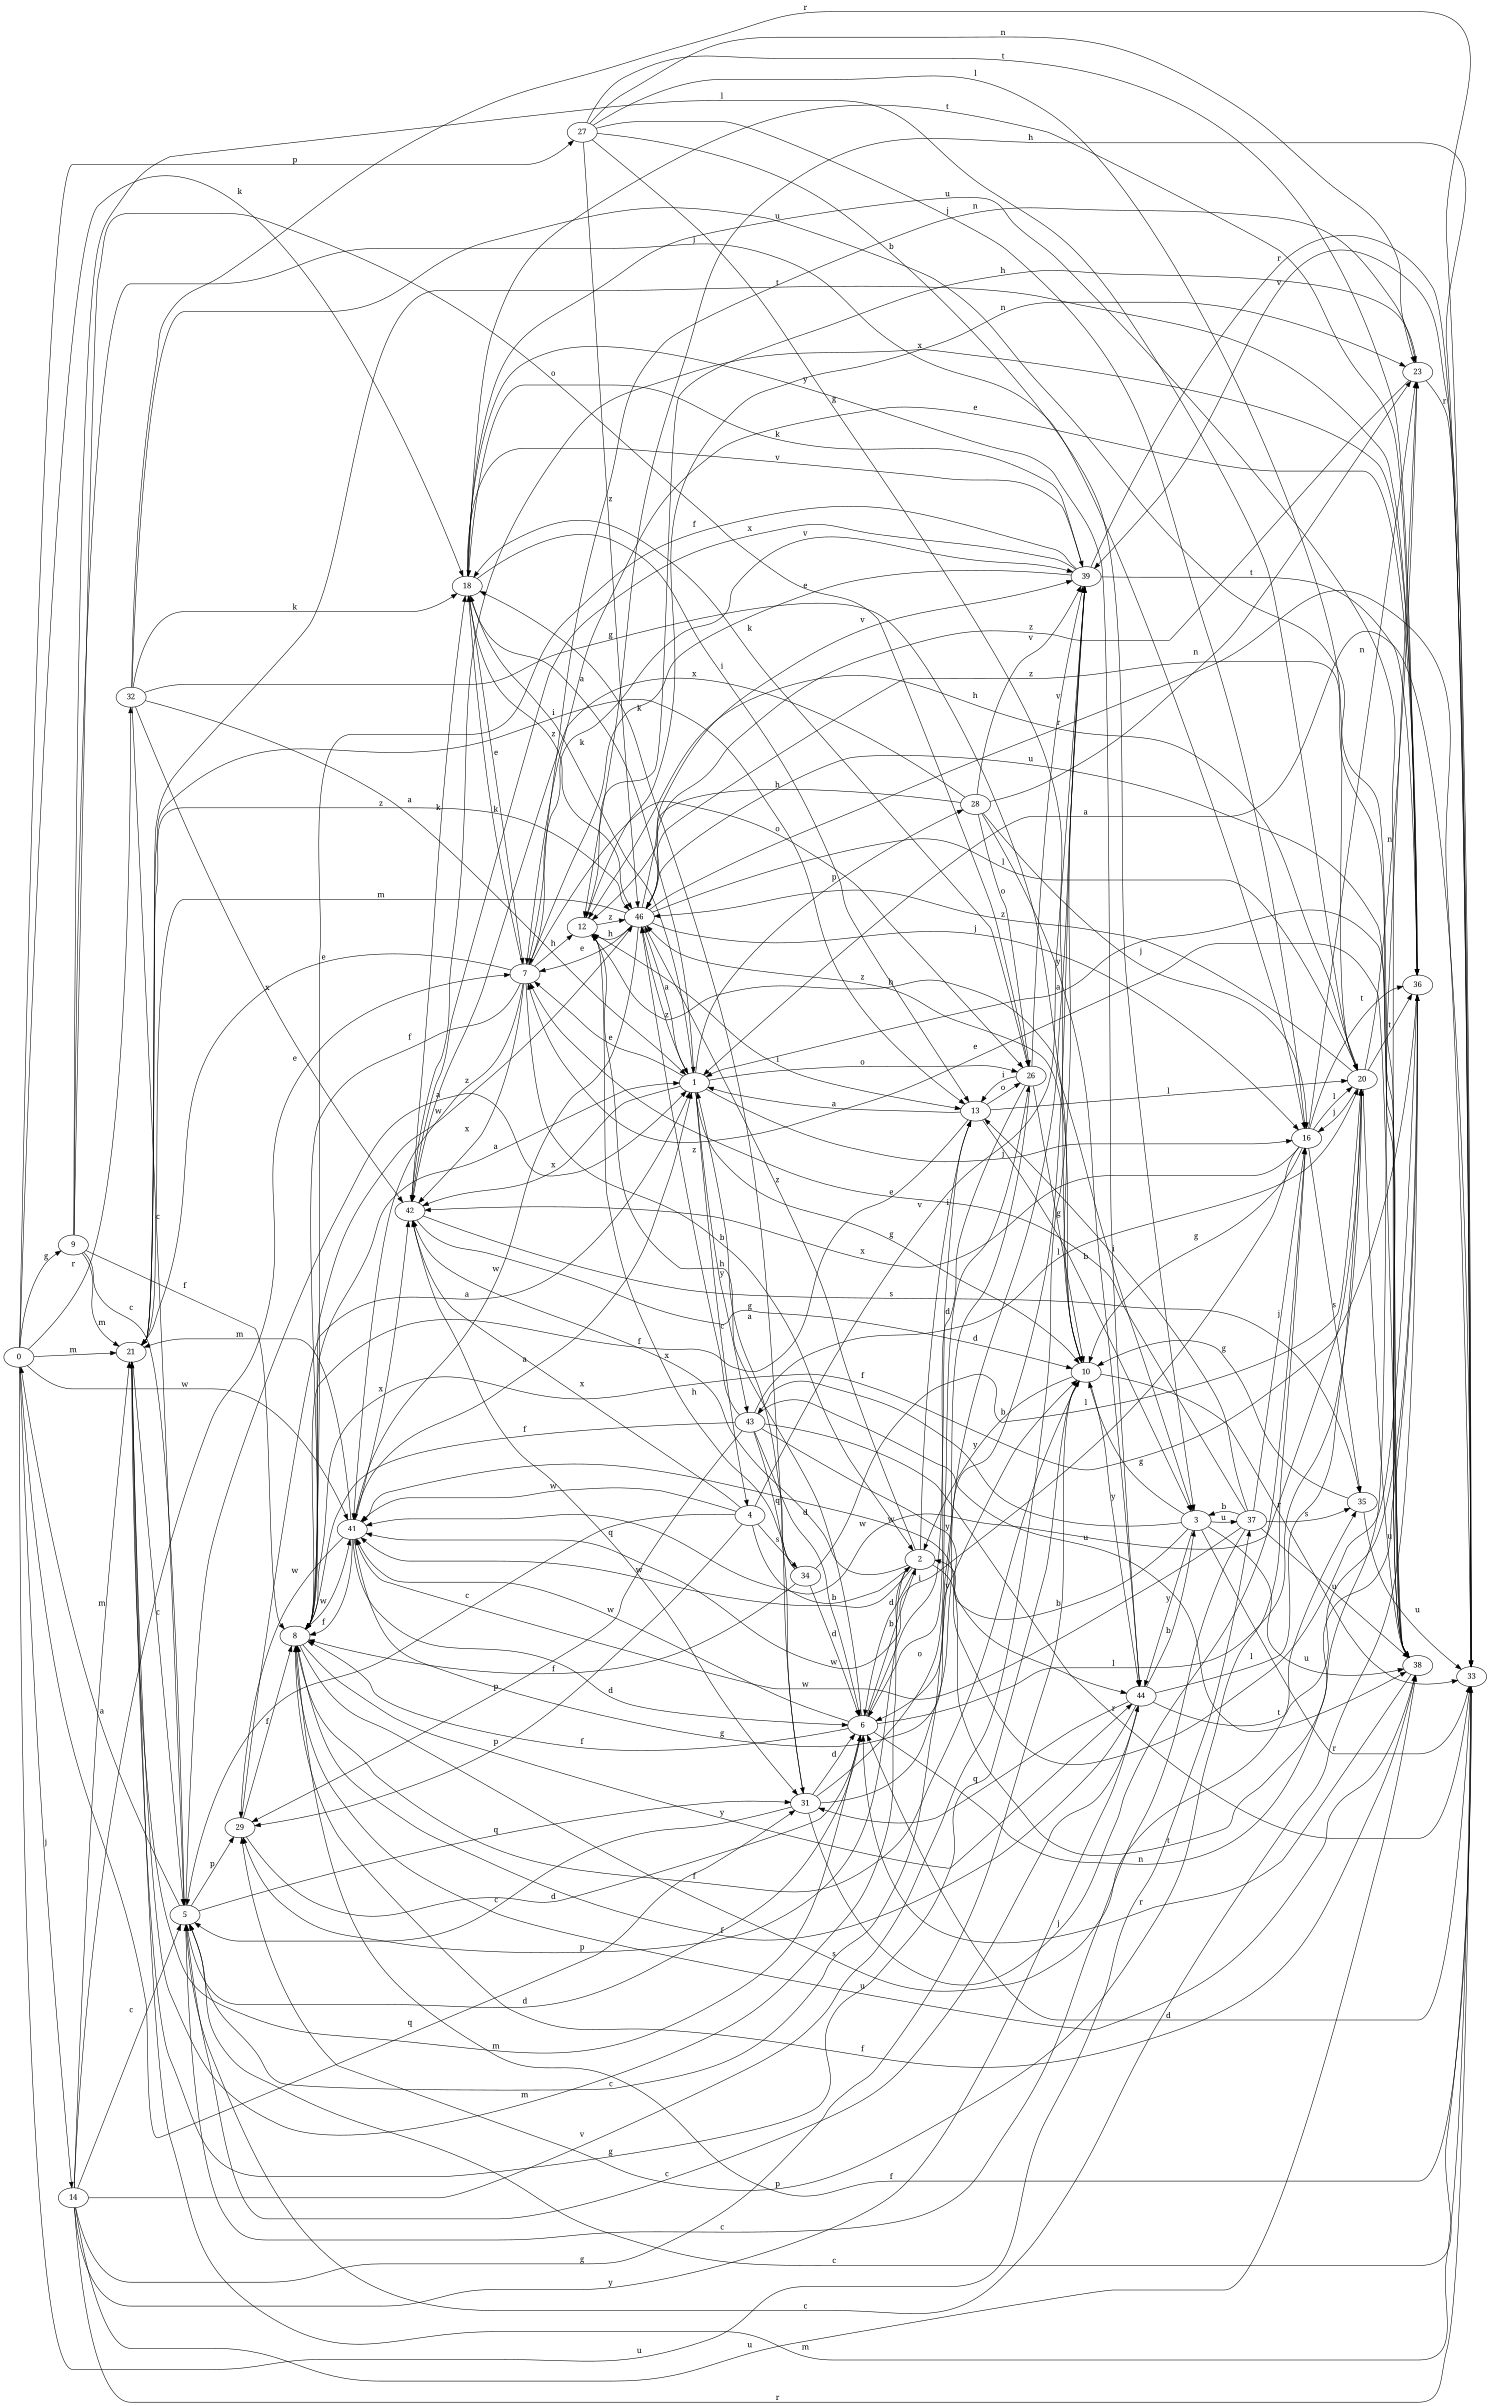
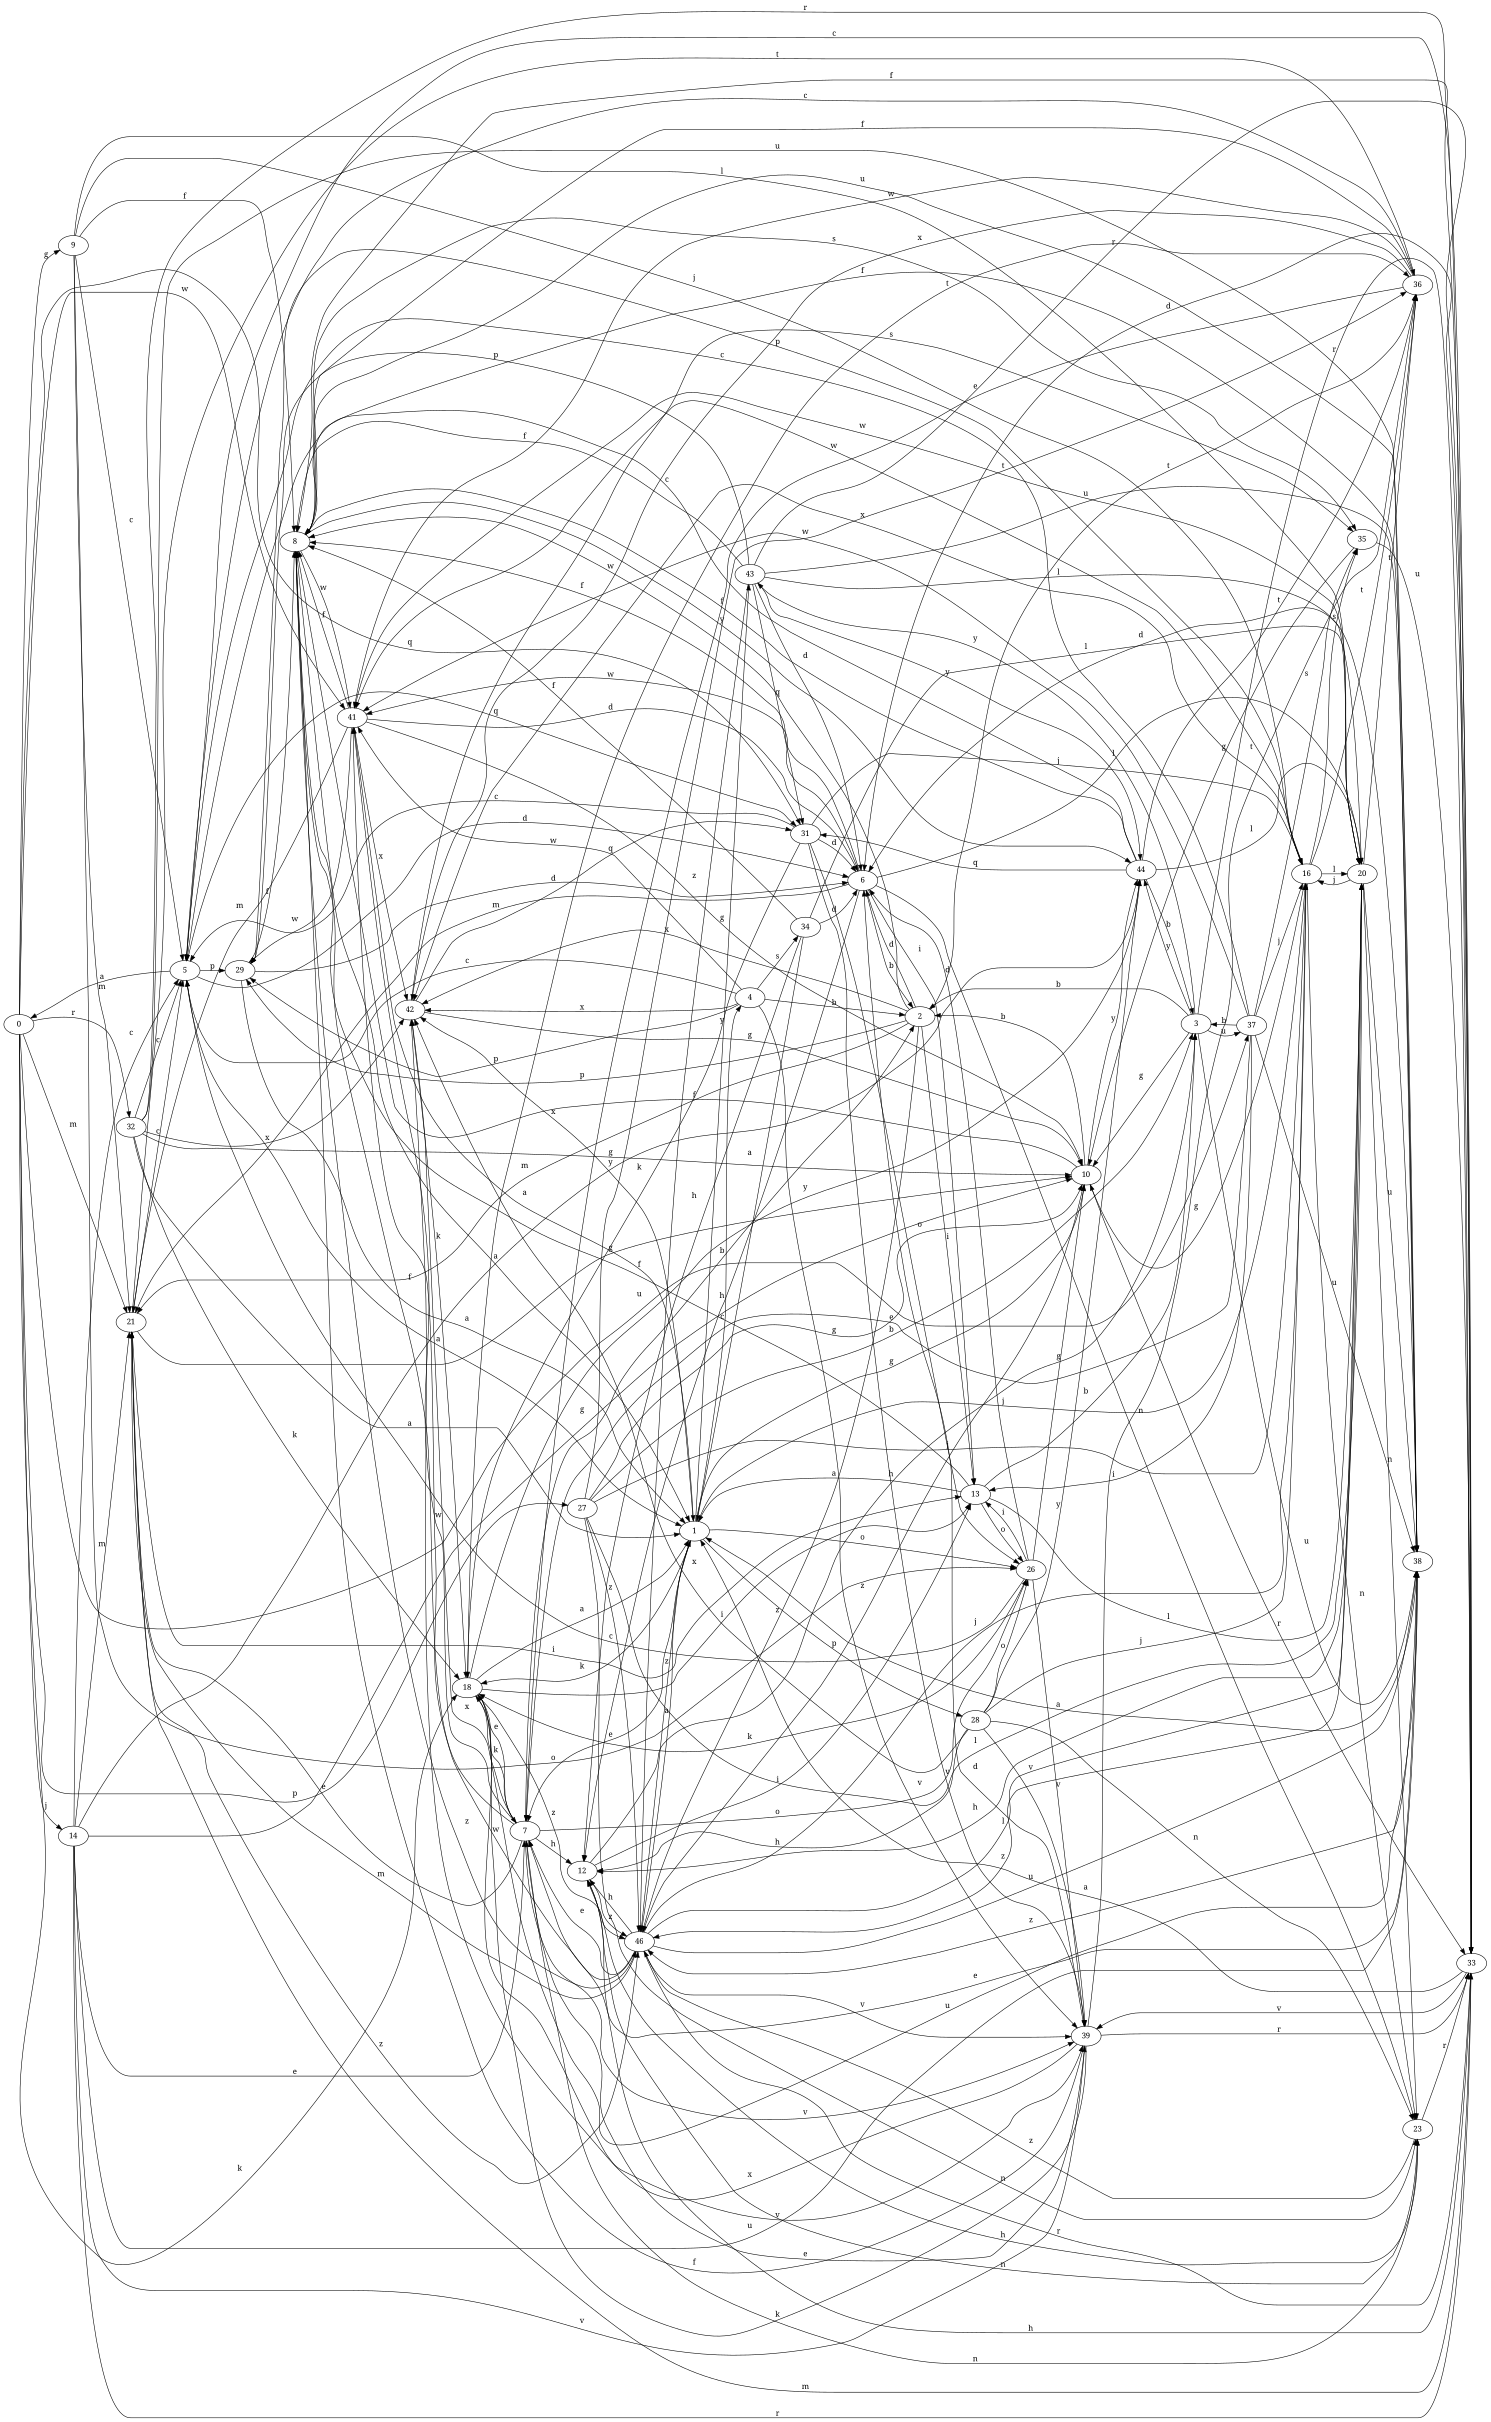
(658, 1582) -> (732, 652)
(1141, 1902) -> (1141, 635)
